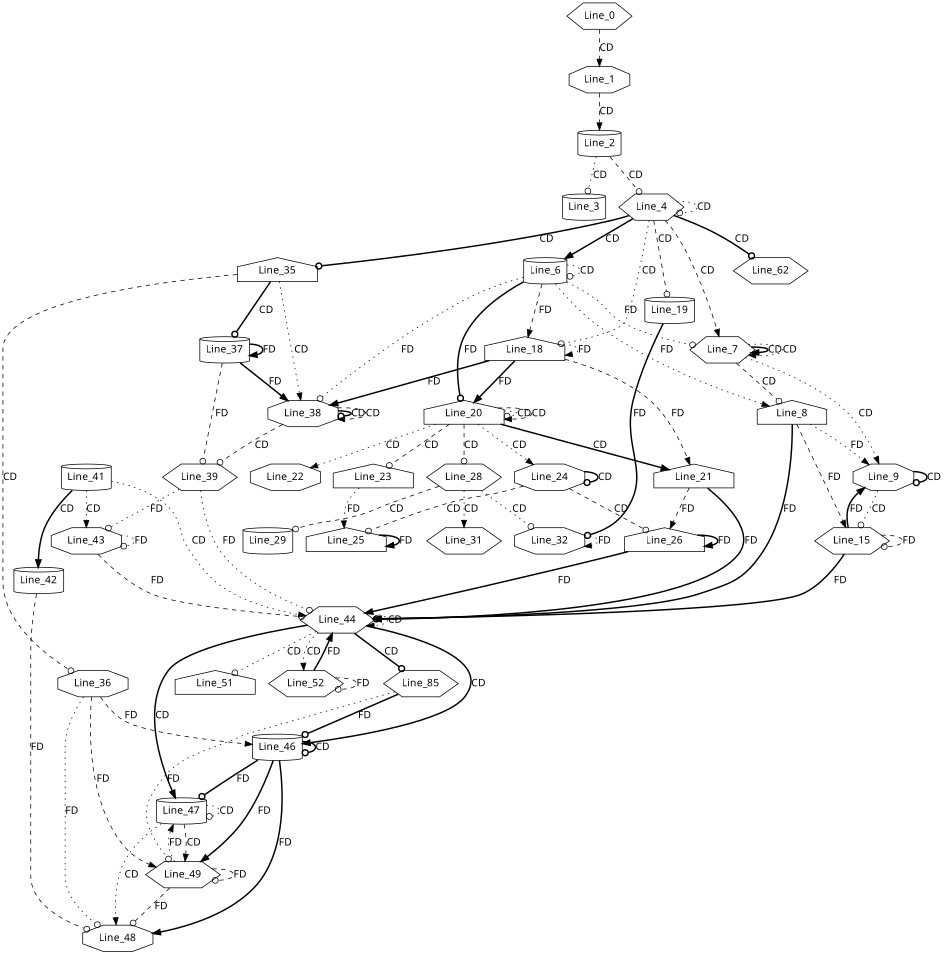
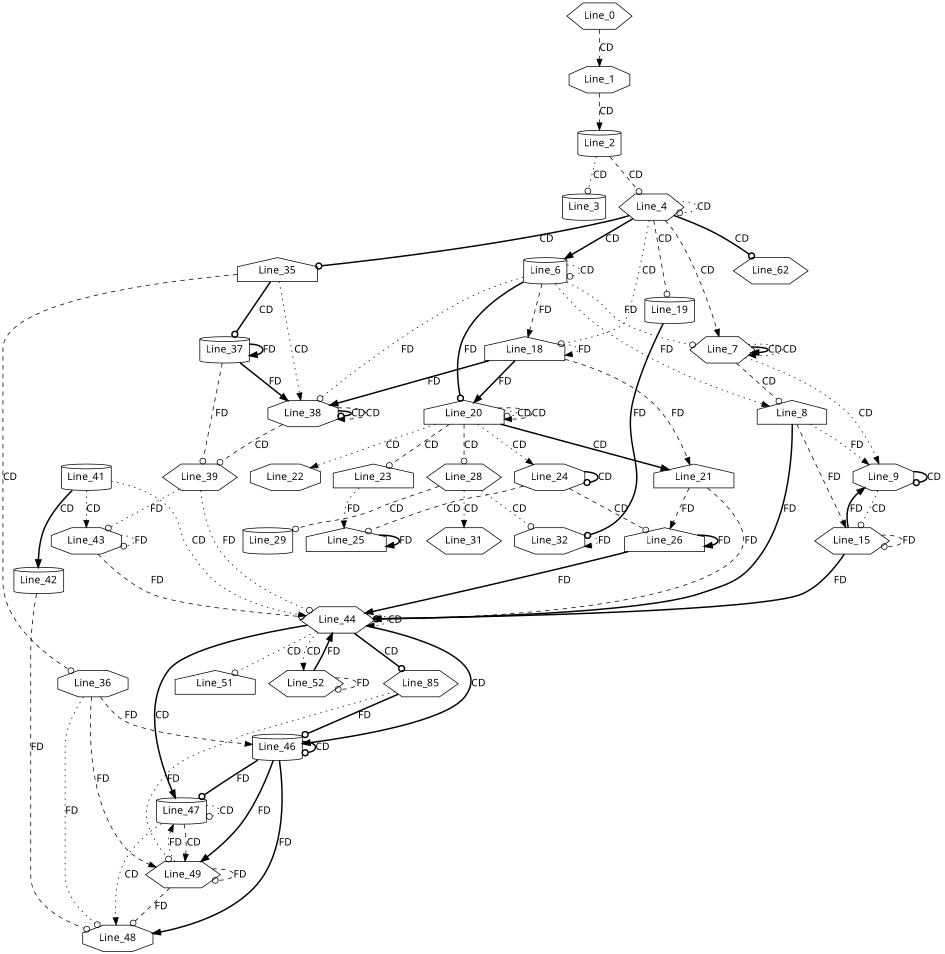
(605, 603) -> (605, 603)
